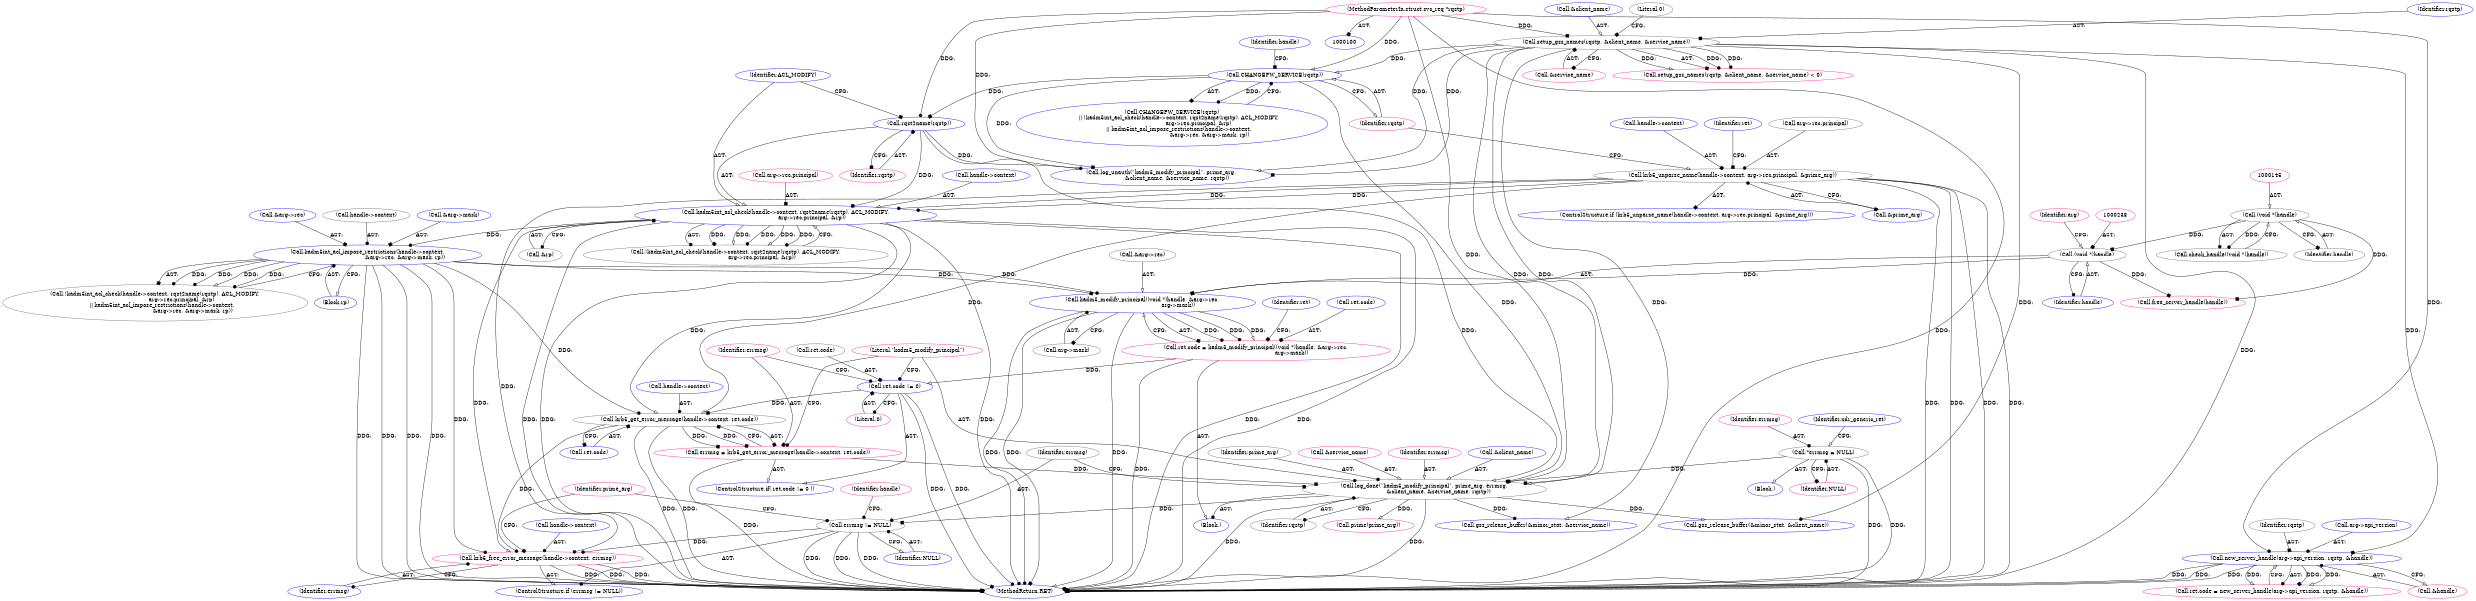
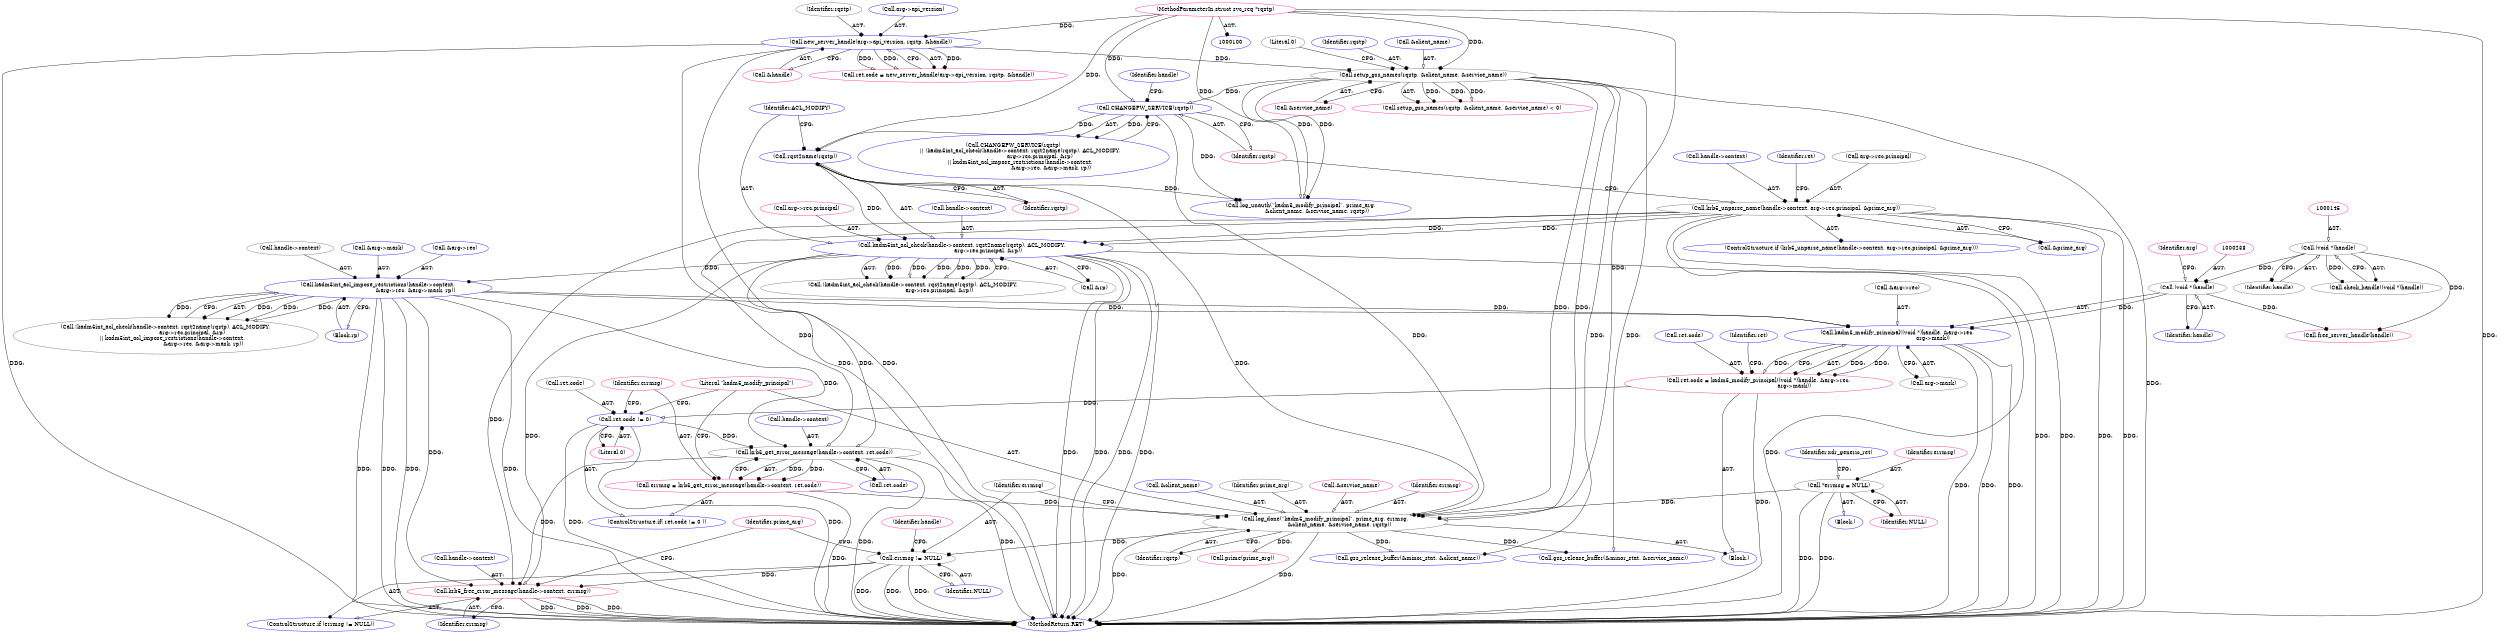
(2326, 63) -> (1150, 58)
